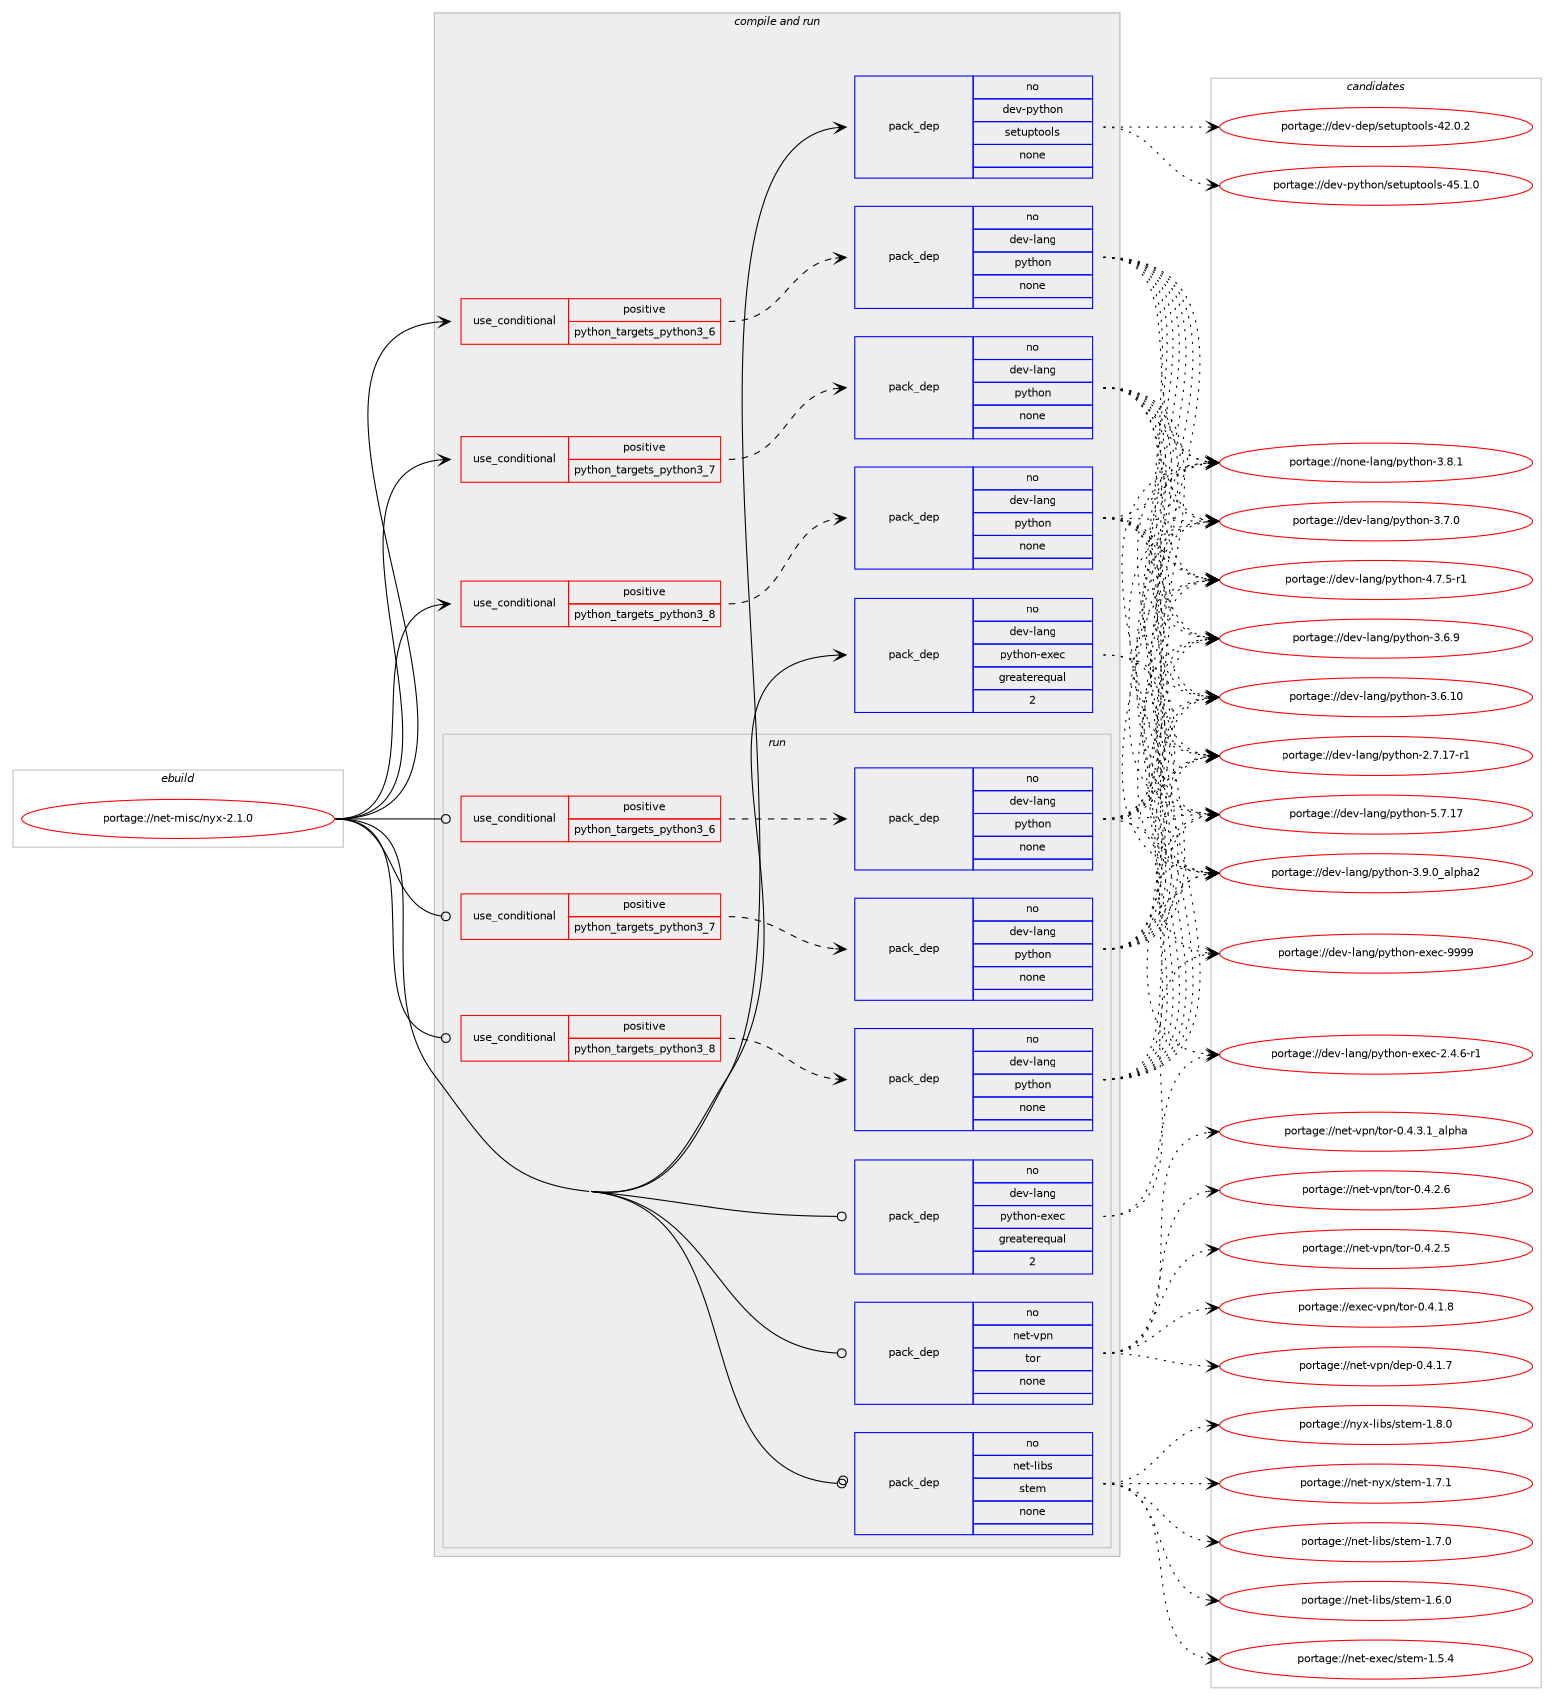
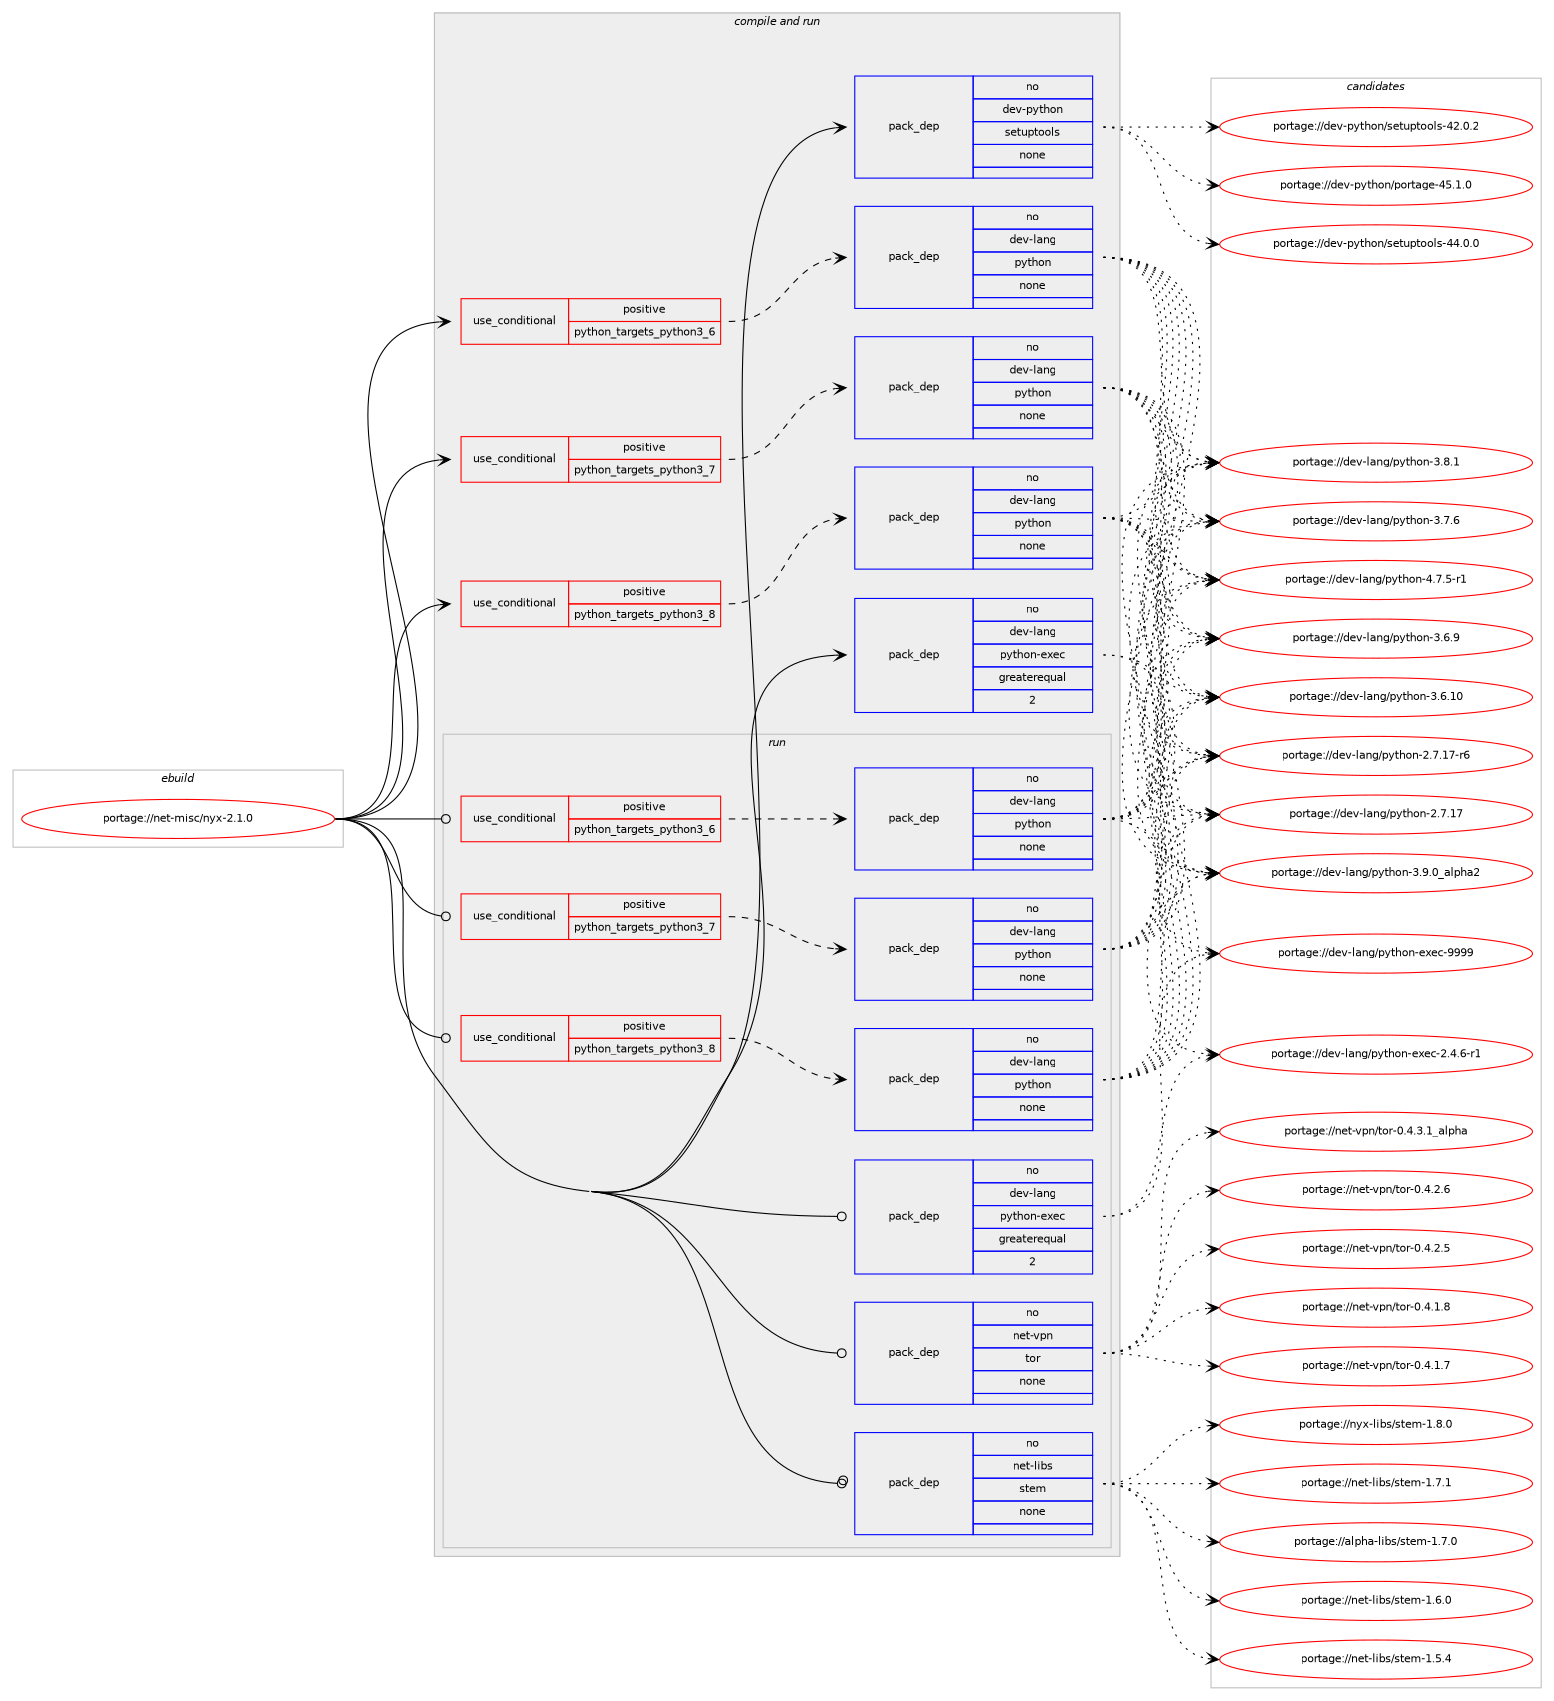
(1376, 127) -> (1376, 127)
(1376, 186) -> (1376, 186)
none -> (1376, 244)
(1376, 463) -> (1376, 463)
(1376, 521) -> (1376, 521)
(1376, 756) -> (1376, 756)
(1376, 815) -> (1376, 815)
(1376, 1308) -> (1376, 1308)
(1376, 1366) -> (1376, 1366)
(1376, 1484) -> (1376, 1484)
(1376, 1542) -> (1376, 1542)
(1376, 1660) -> (1376, 1660)
